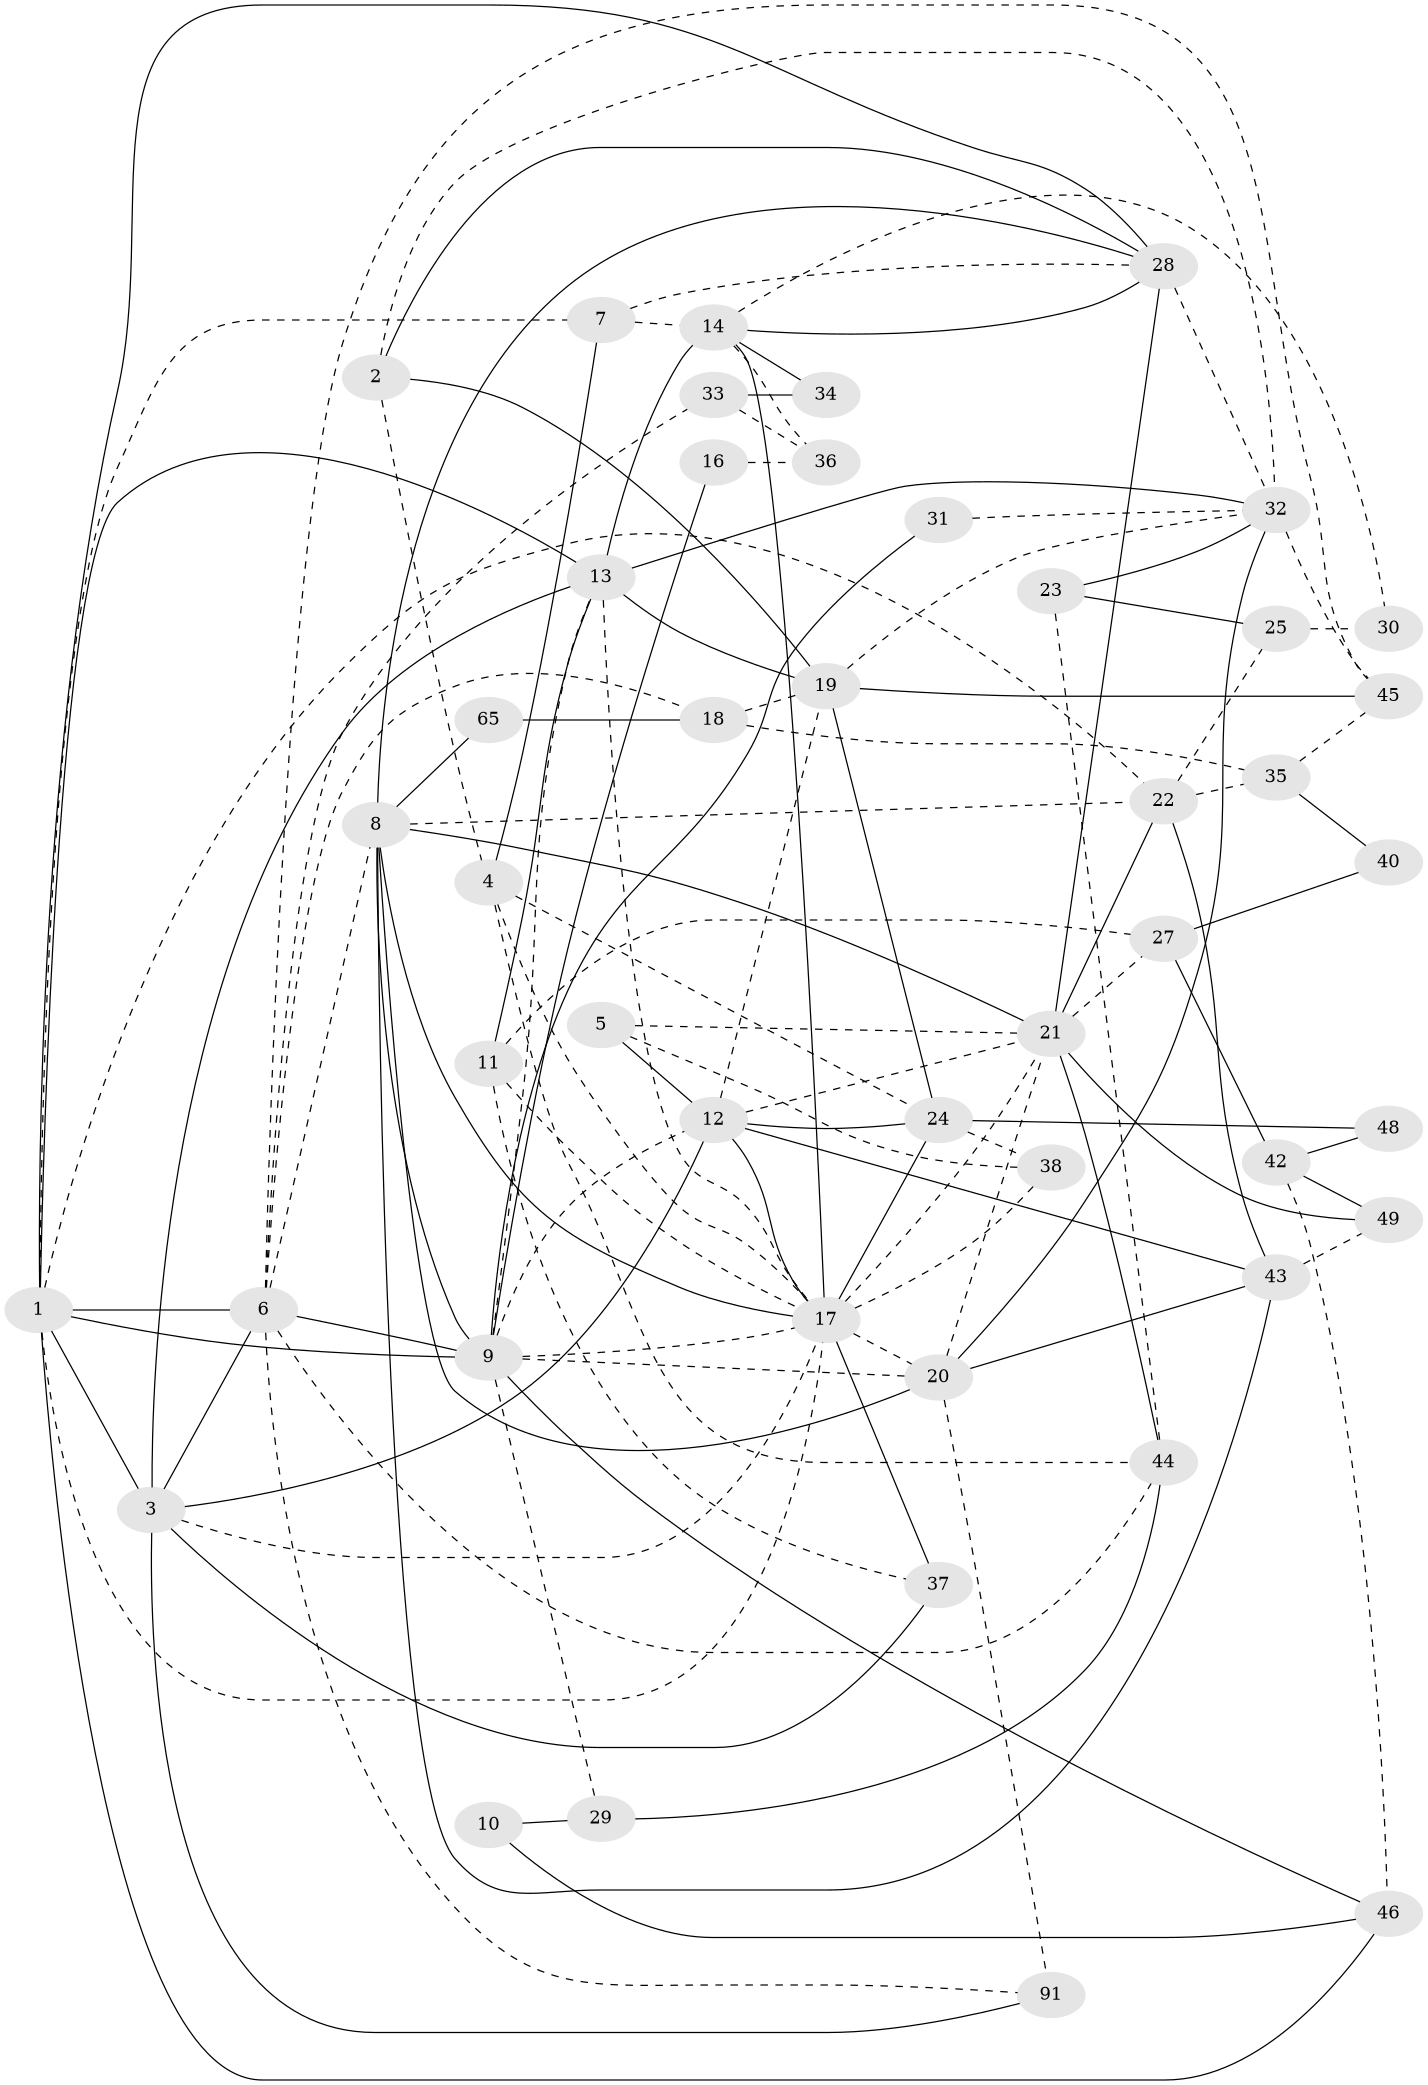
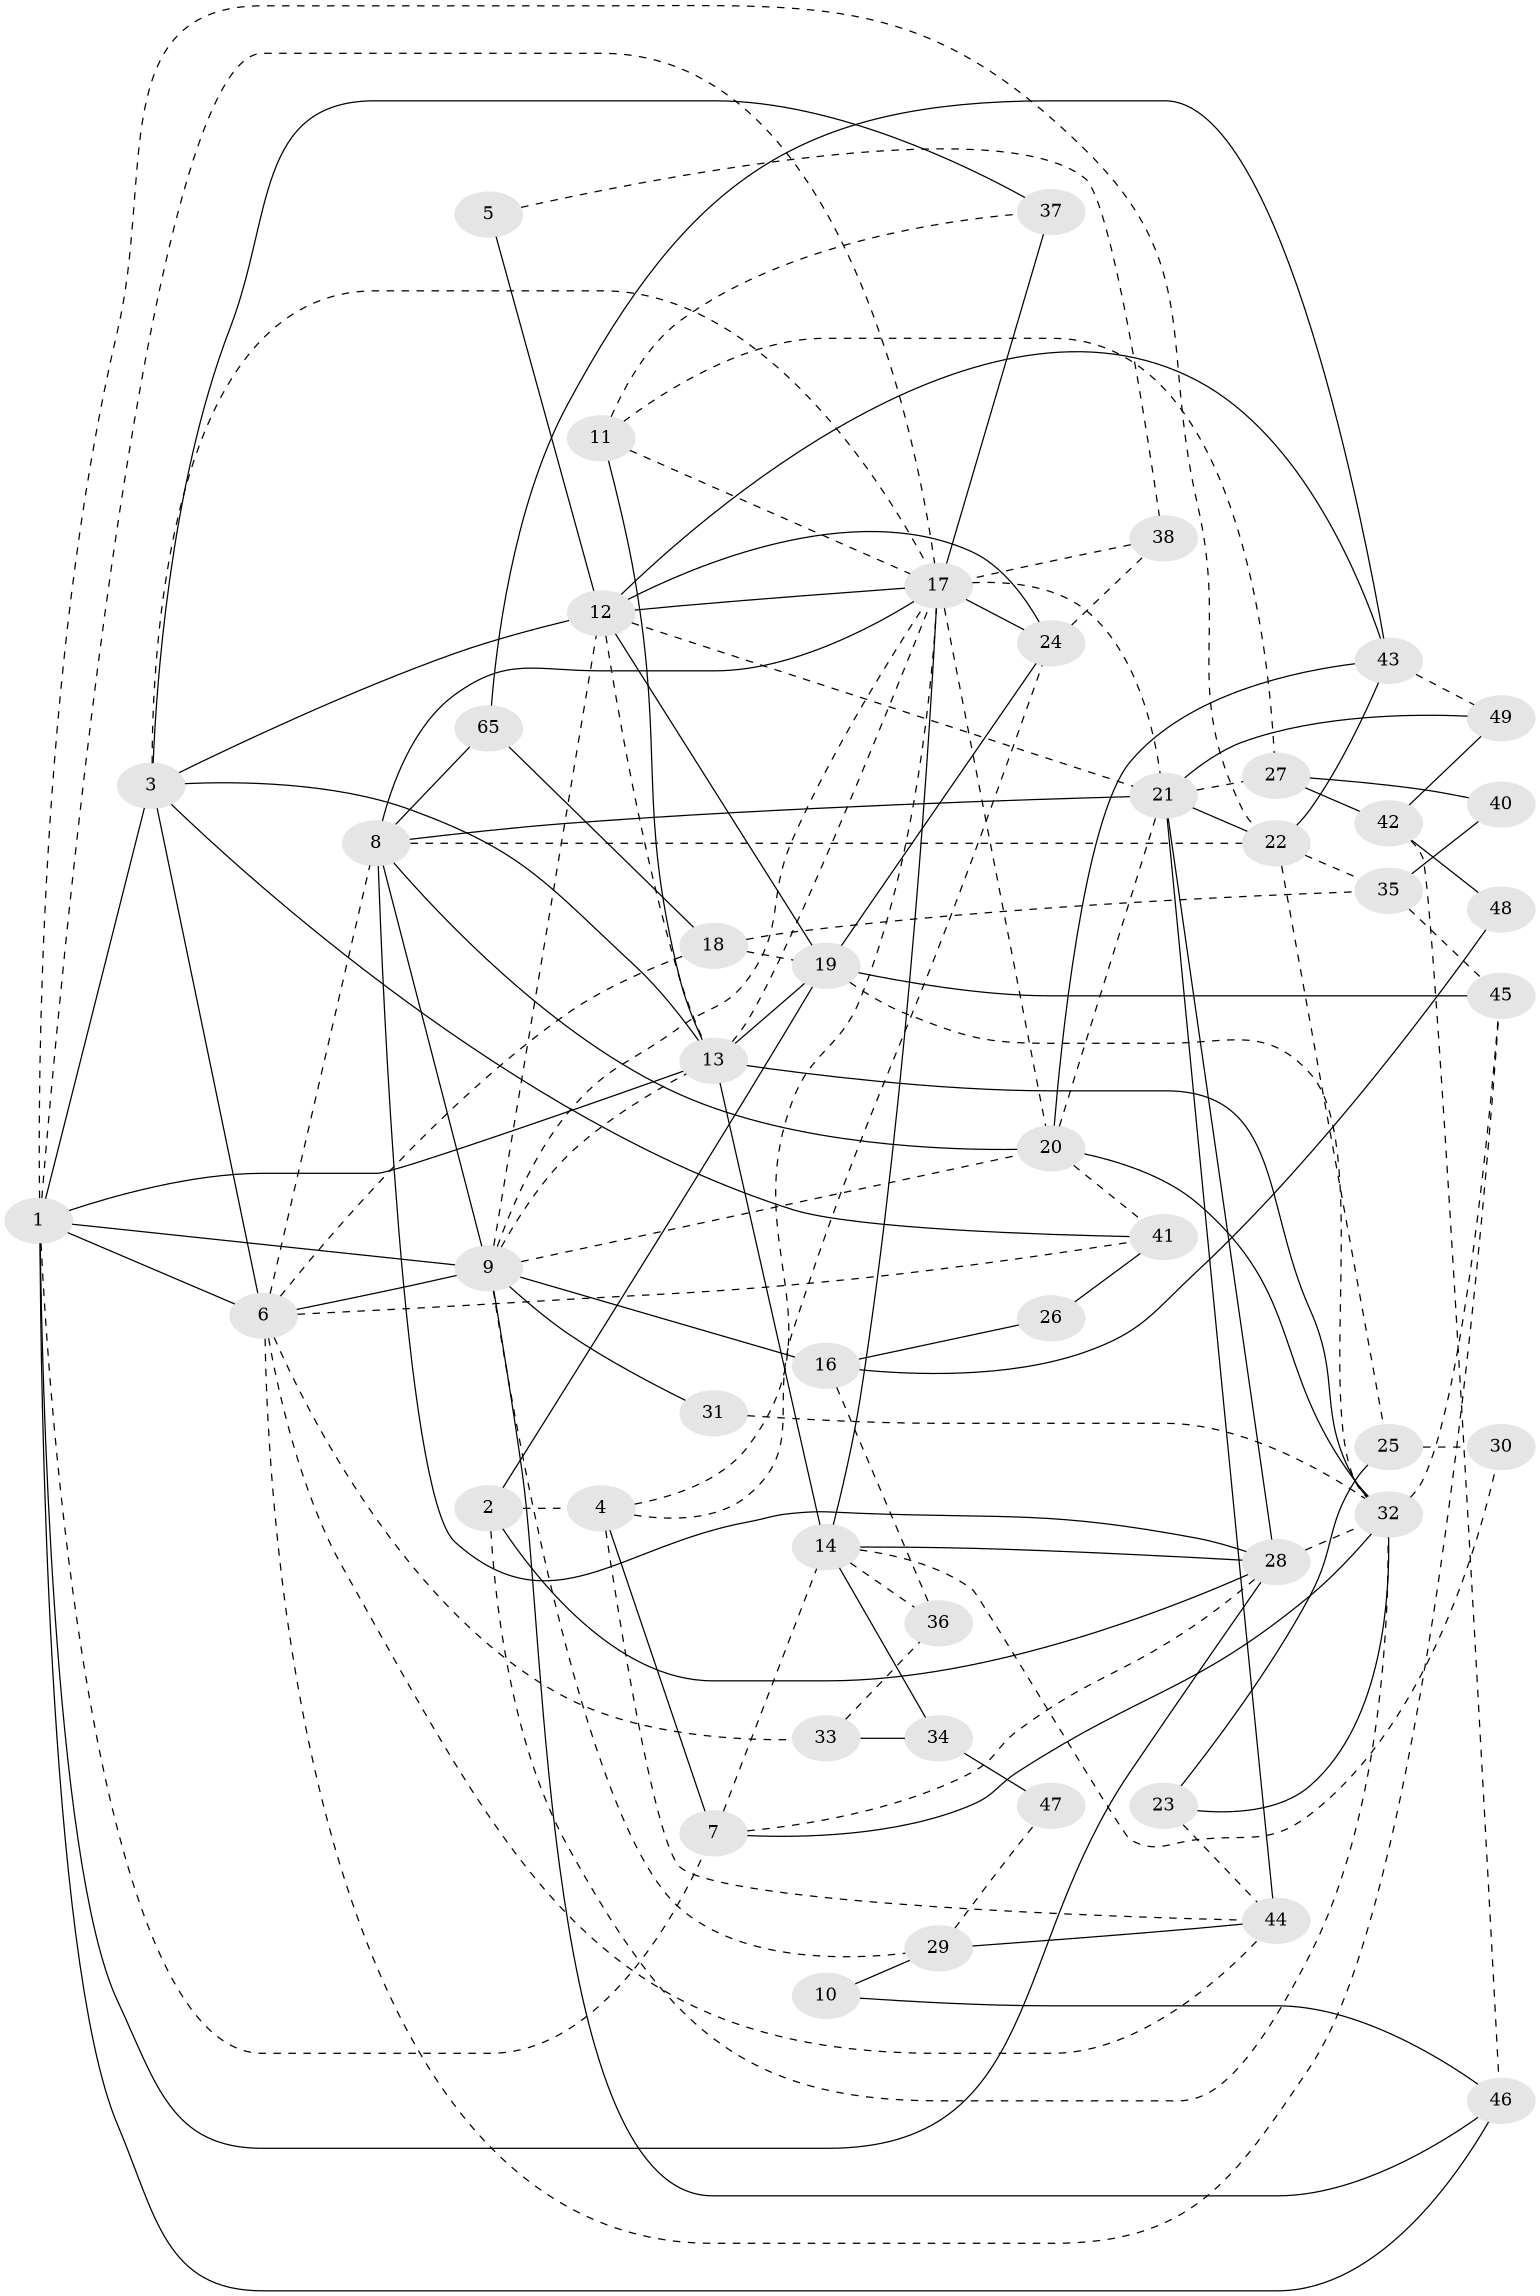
none -> (642, 830)
(770, 903) -> (714, 790)
(826, 1029) -> none
(1164, 1124) -> (1240, 1229)
none -> (1051, 1318)
none -> (1080, 1735)
none -> (1051, 1806)
(522, 1893) -> (947, 107)
(1051, 1995) -> (1164, 1237)
